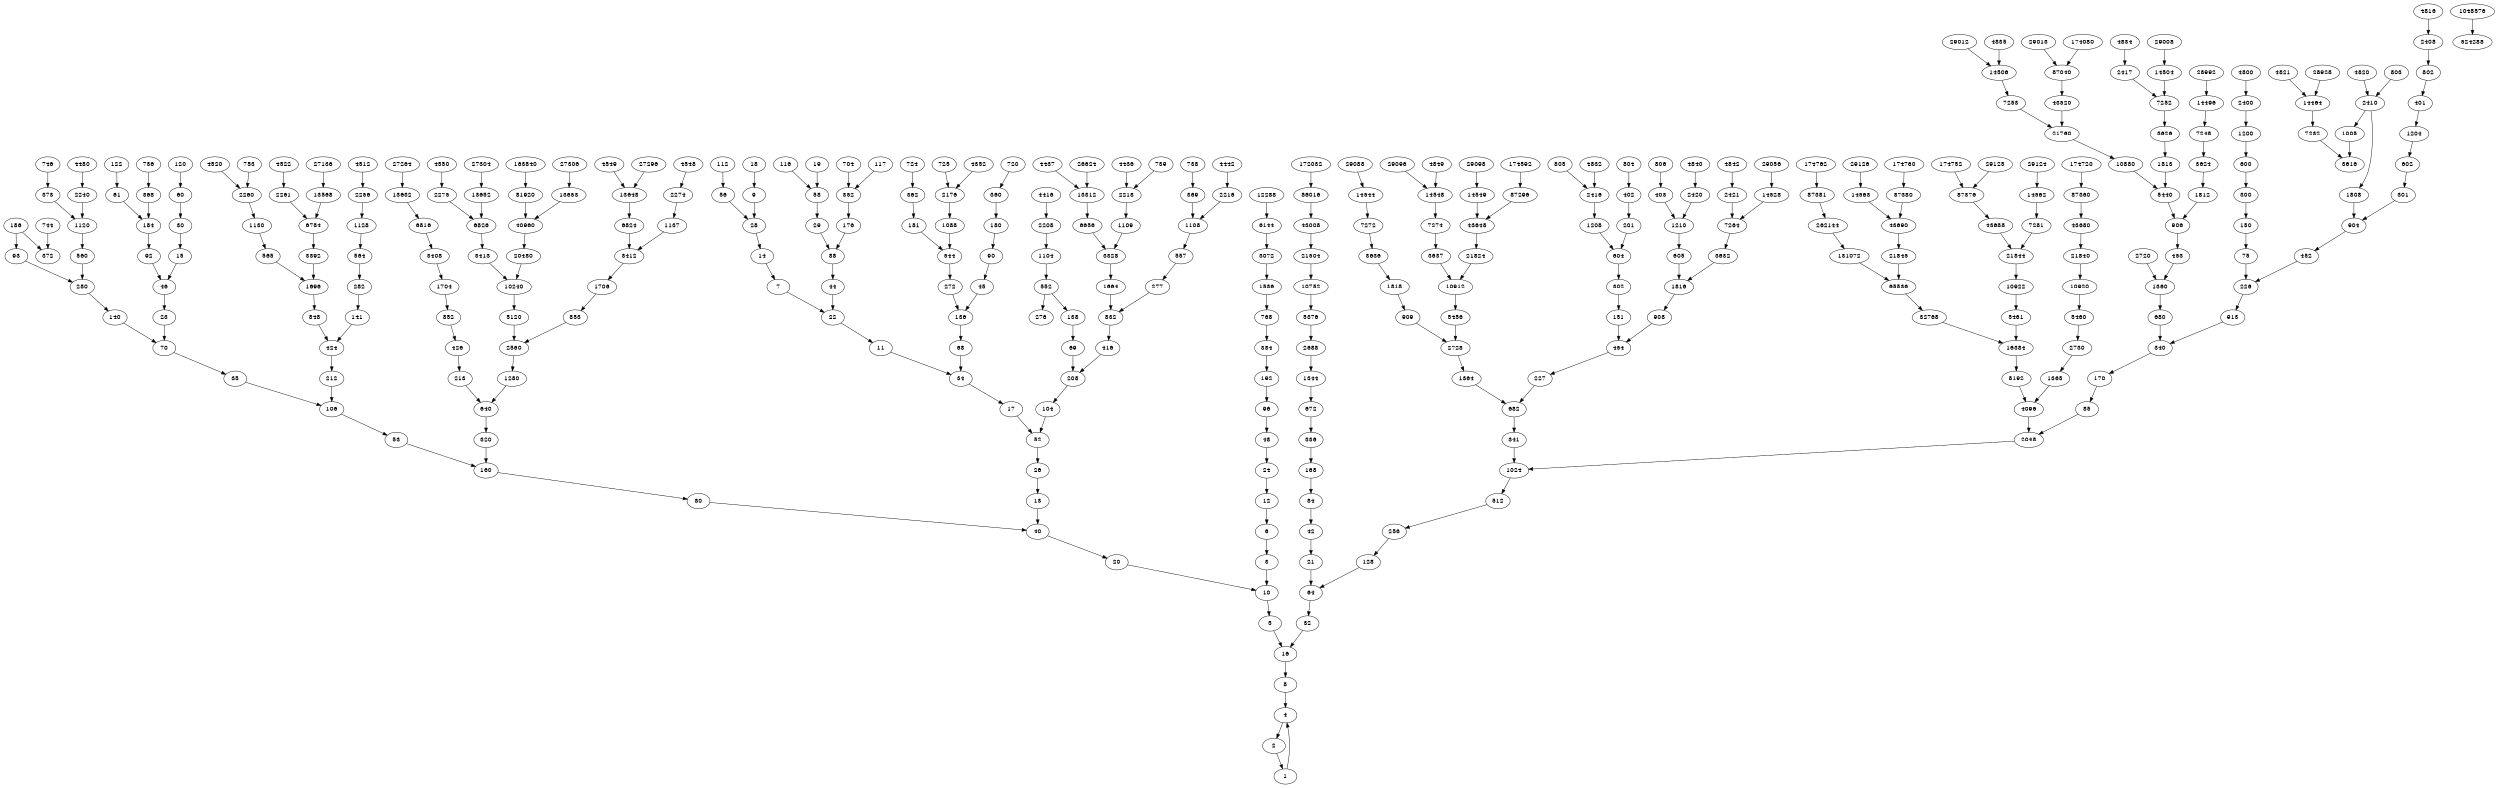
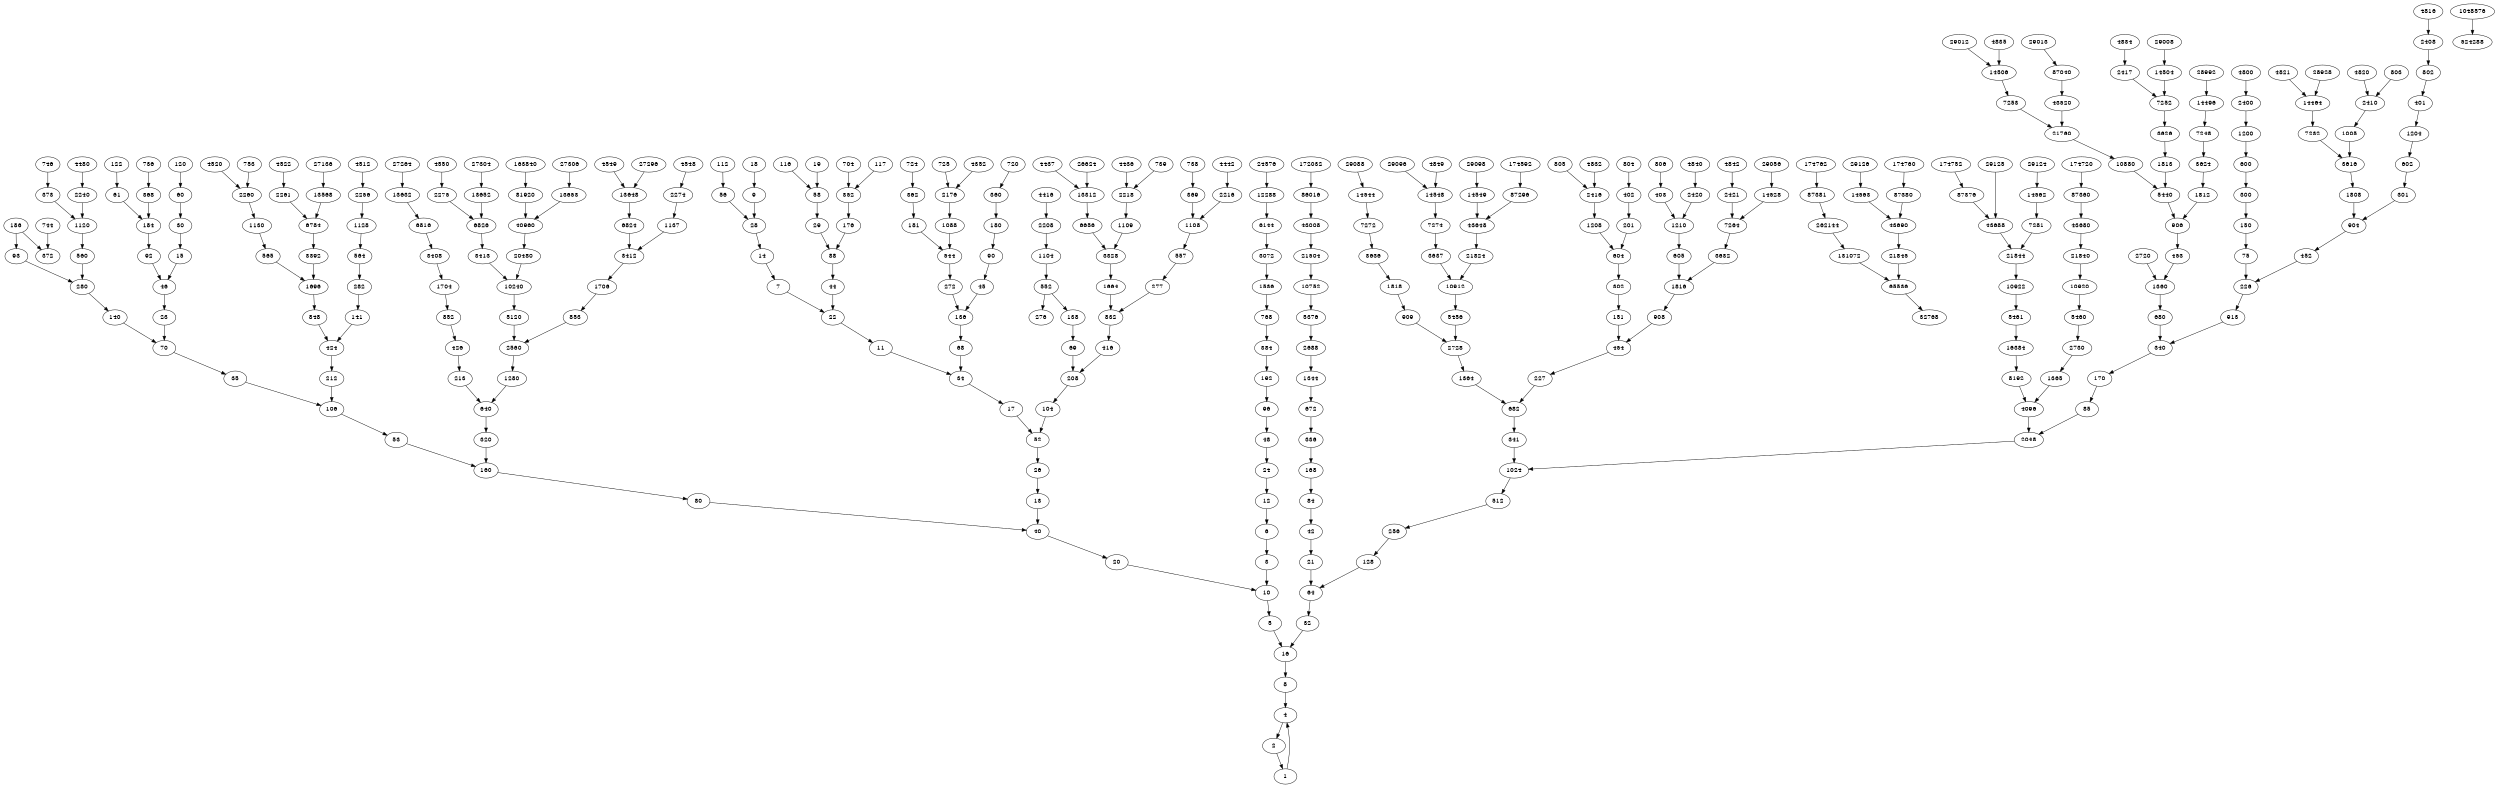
(2083, 42) -> none
(2372, 149) -> (2351, 178)
none -> (1267, 164)
(1982, 178) -> (1995, 193)
(1971, 332) -> none
